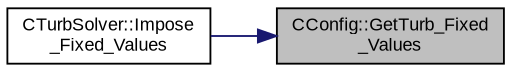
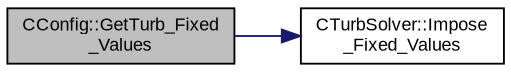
(234, 36) -> (258, 36)
